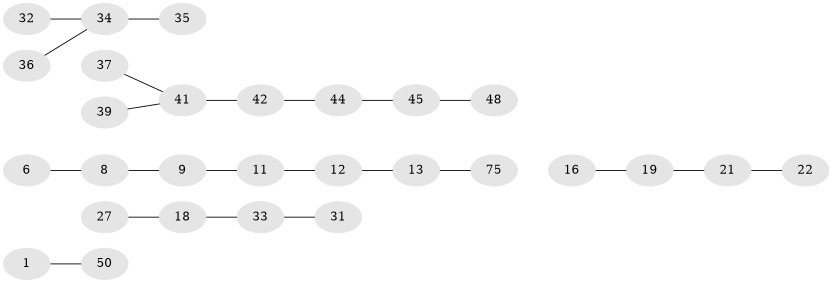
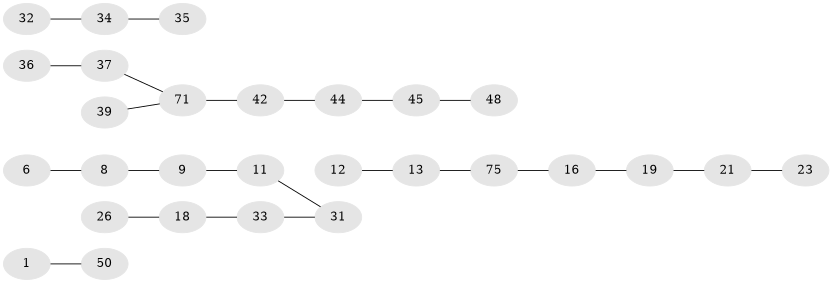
(66, 42) -> (66, 66)
(183, 100) -> (183, 100)
(300, 170) -> (299, 194)
none -> (533, 170)
(806, 170) -> (806, 170)
(105, 217) -> (105, 217)
